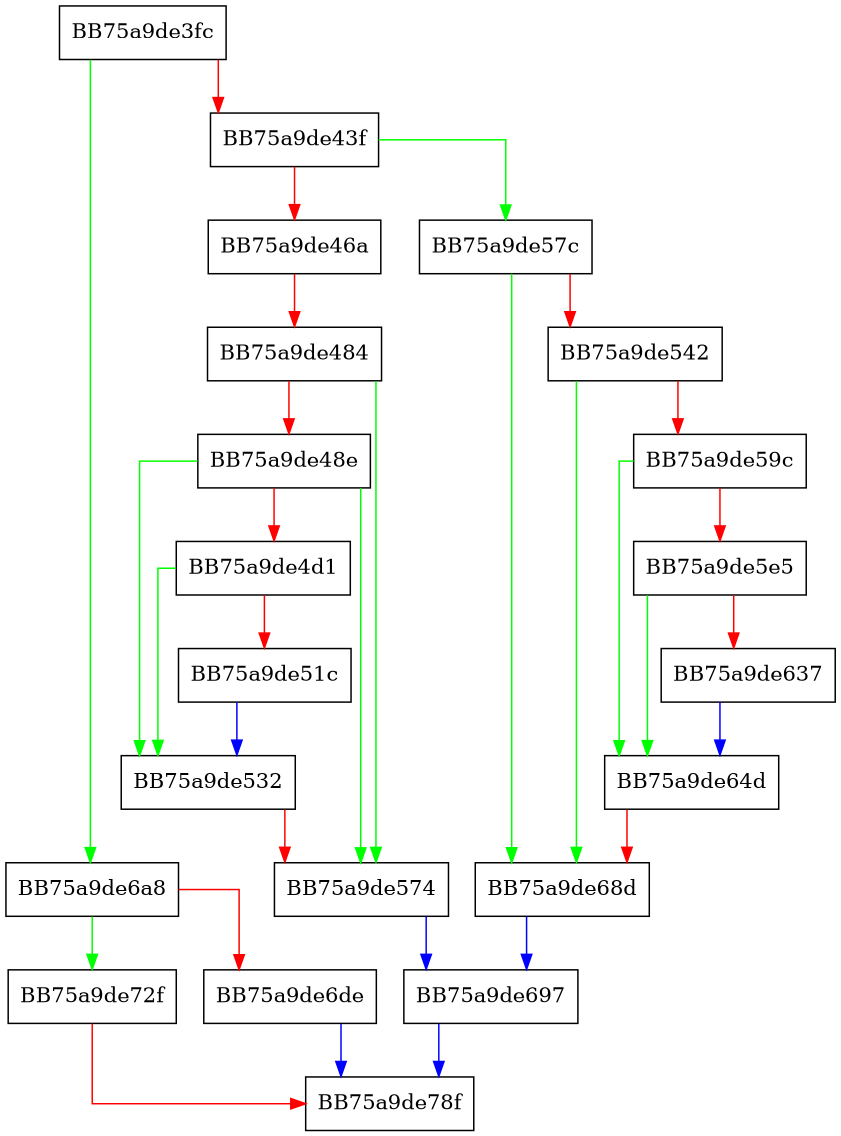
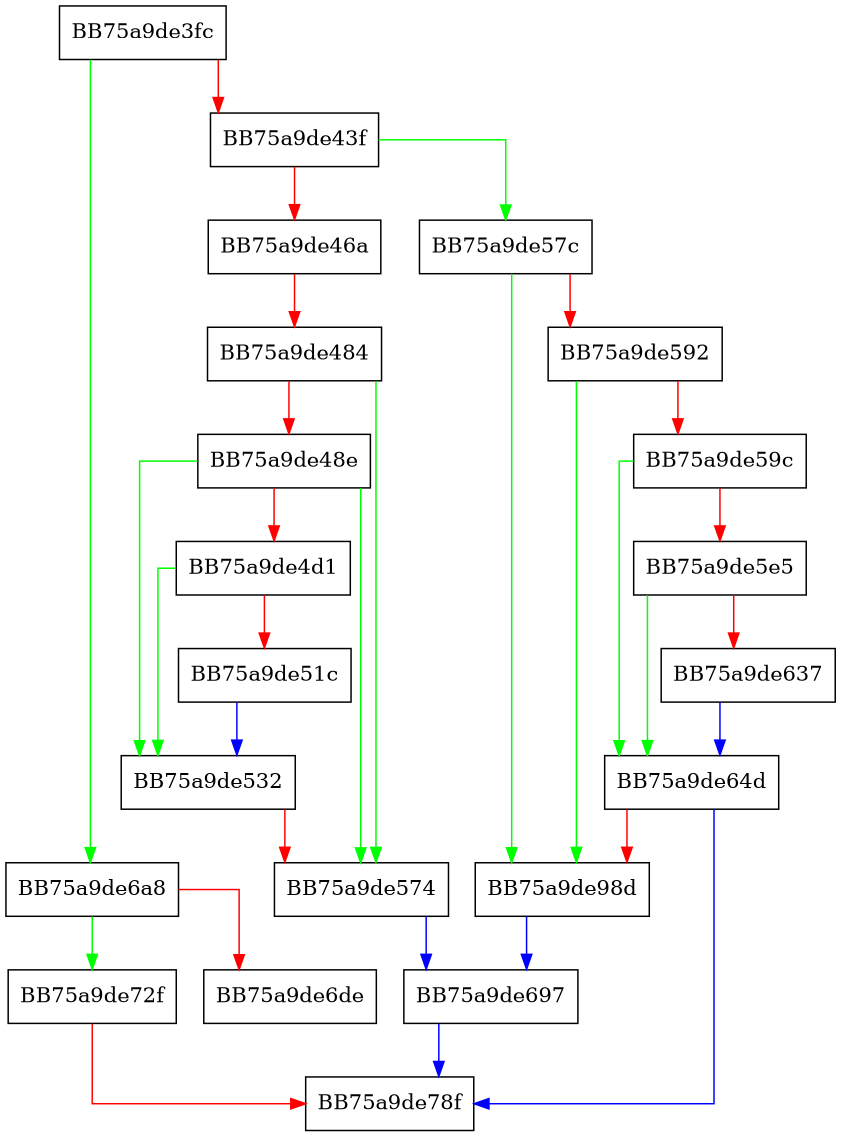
(635, 354) -> (635, 354)
(562, 890) -> (562, 890)
(341, 1043) -> (714, 1069)
